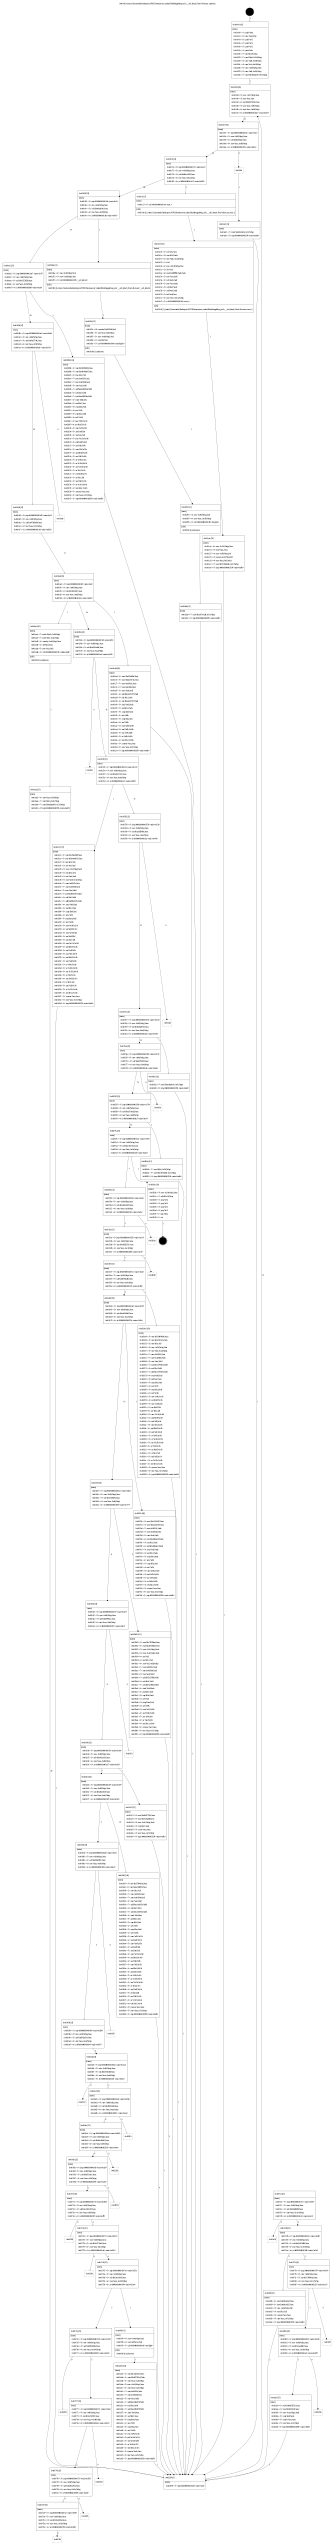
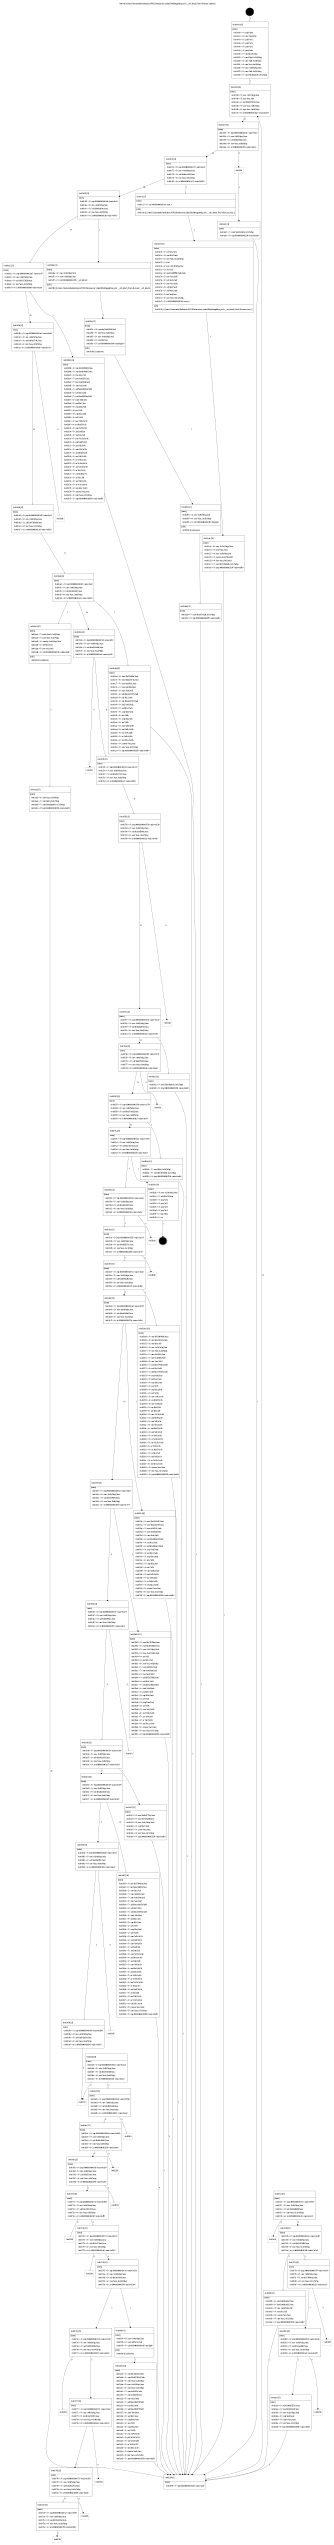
(73, 925) -> none
(94, 2050) -> (82, 2073)
